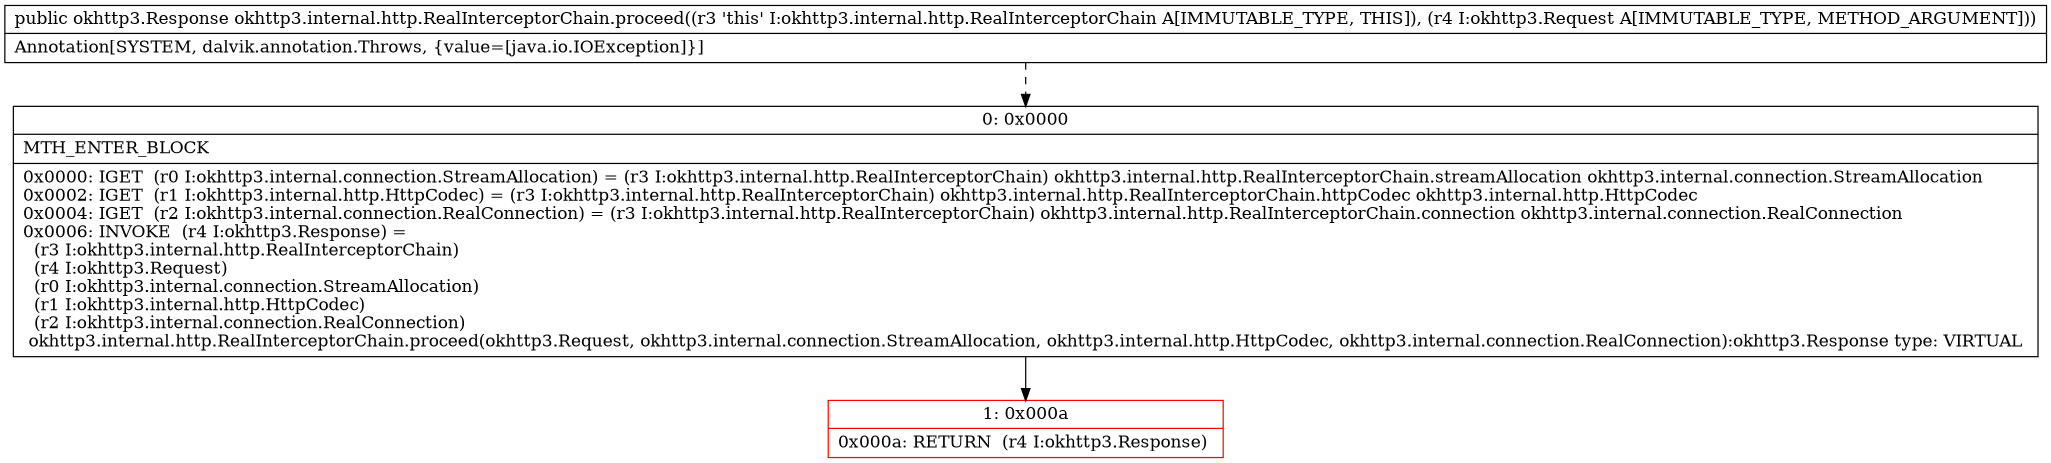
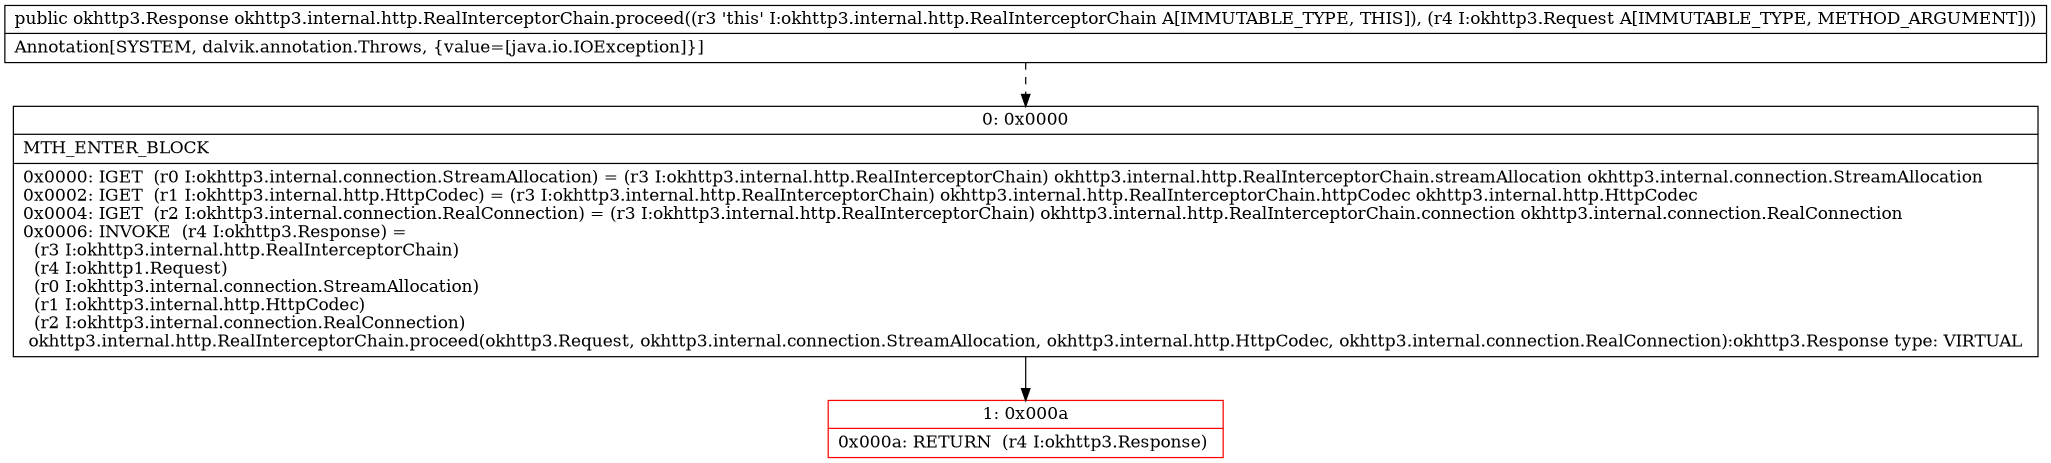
(126, 269) -> (126, 269)
